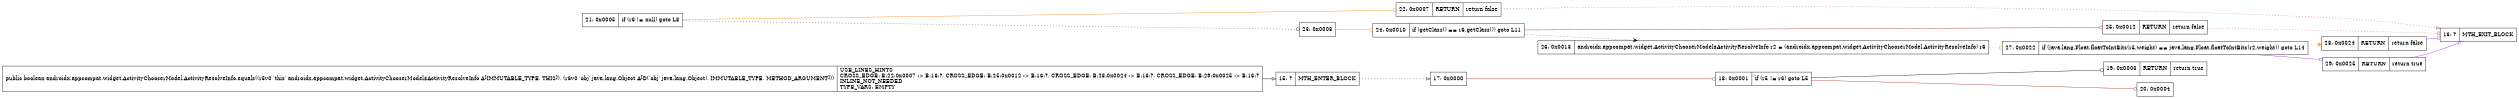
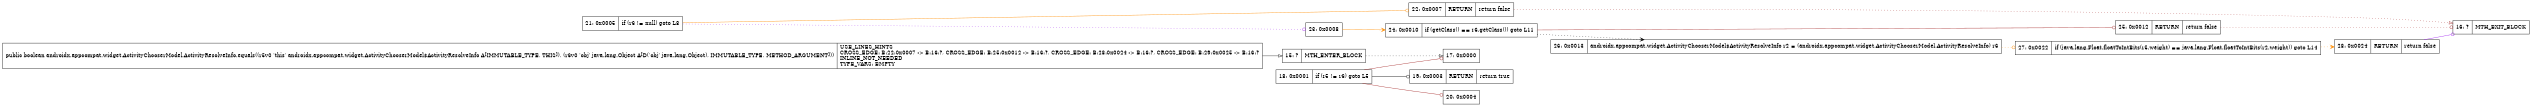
(989, 25) -> (993, 27)
(1353, 30) -> (1362, 30)
(2374, 64) -> none
(1590, 79) -> (1402, 64)
